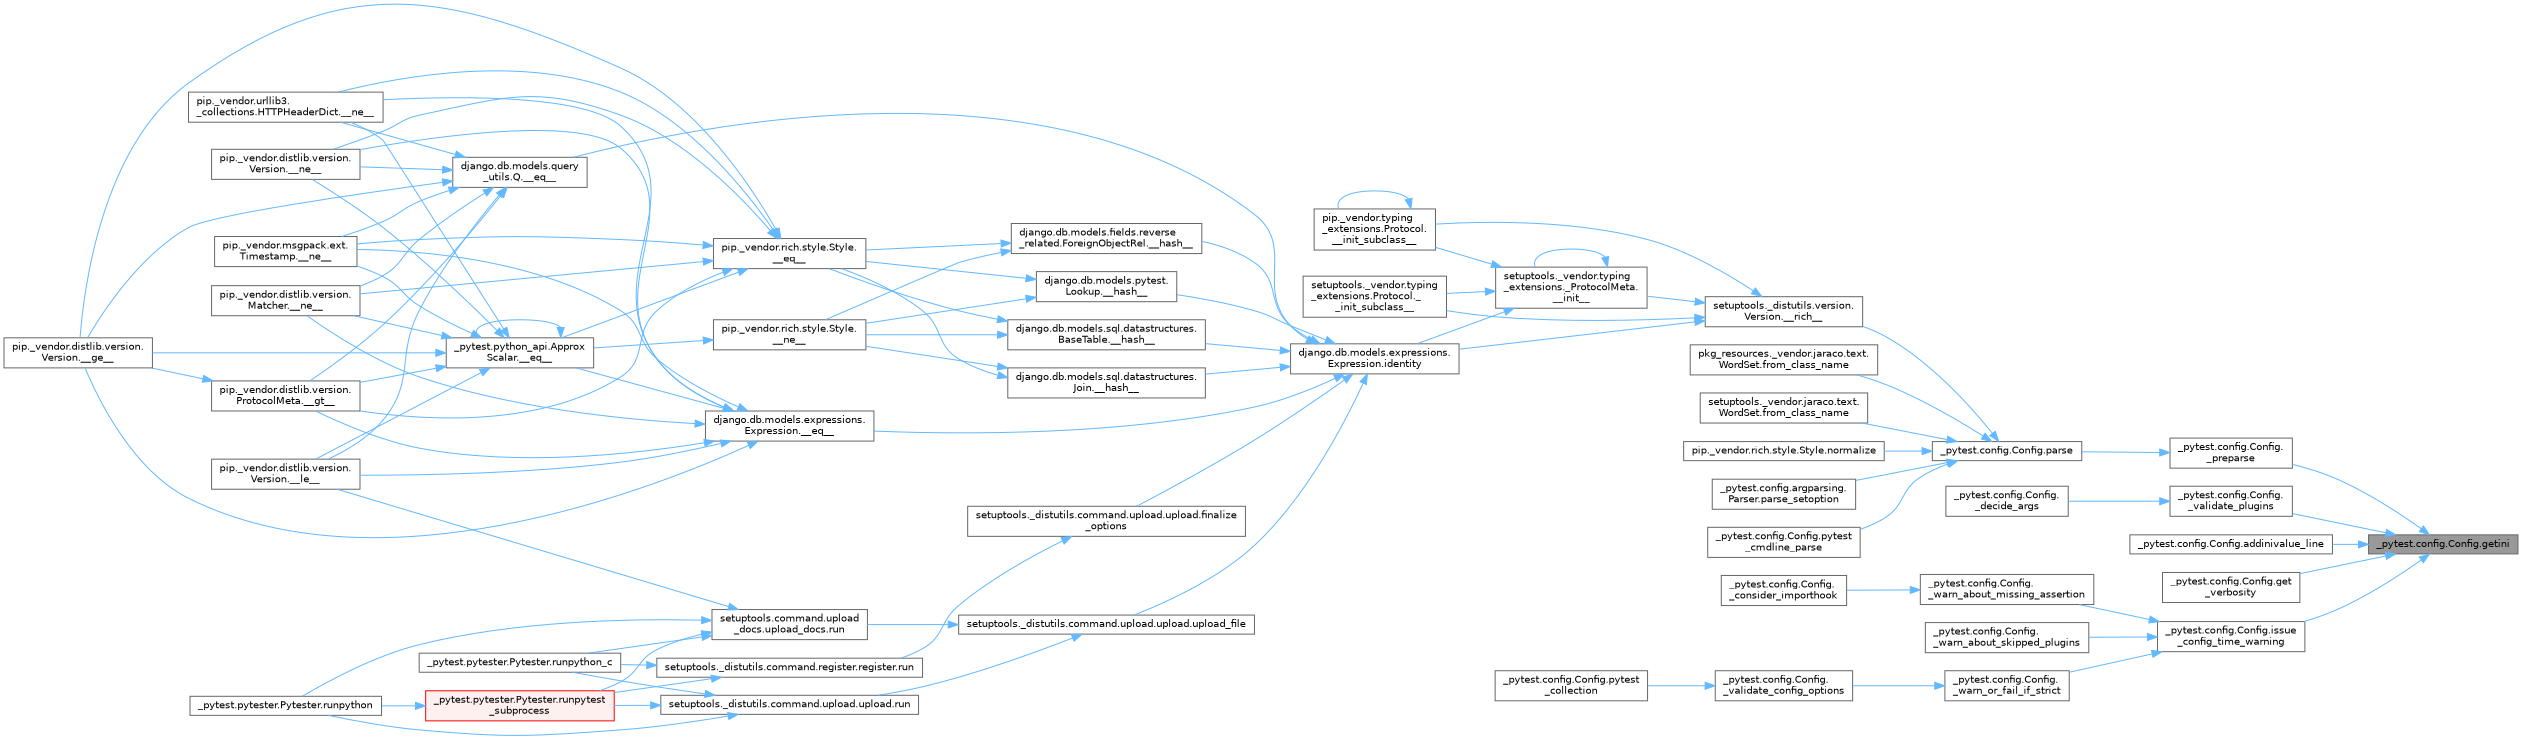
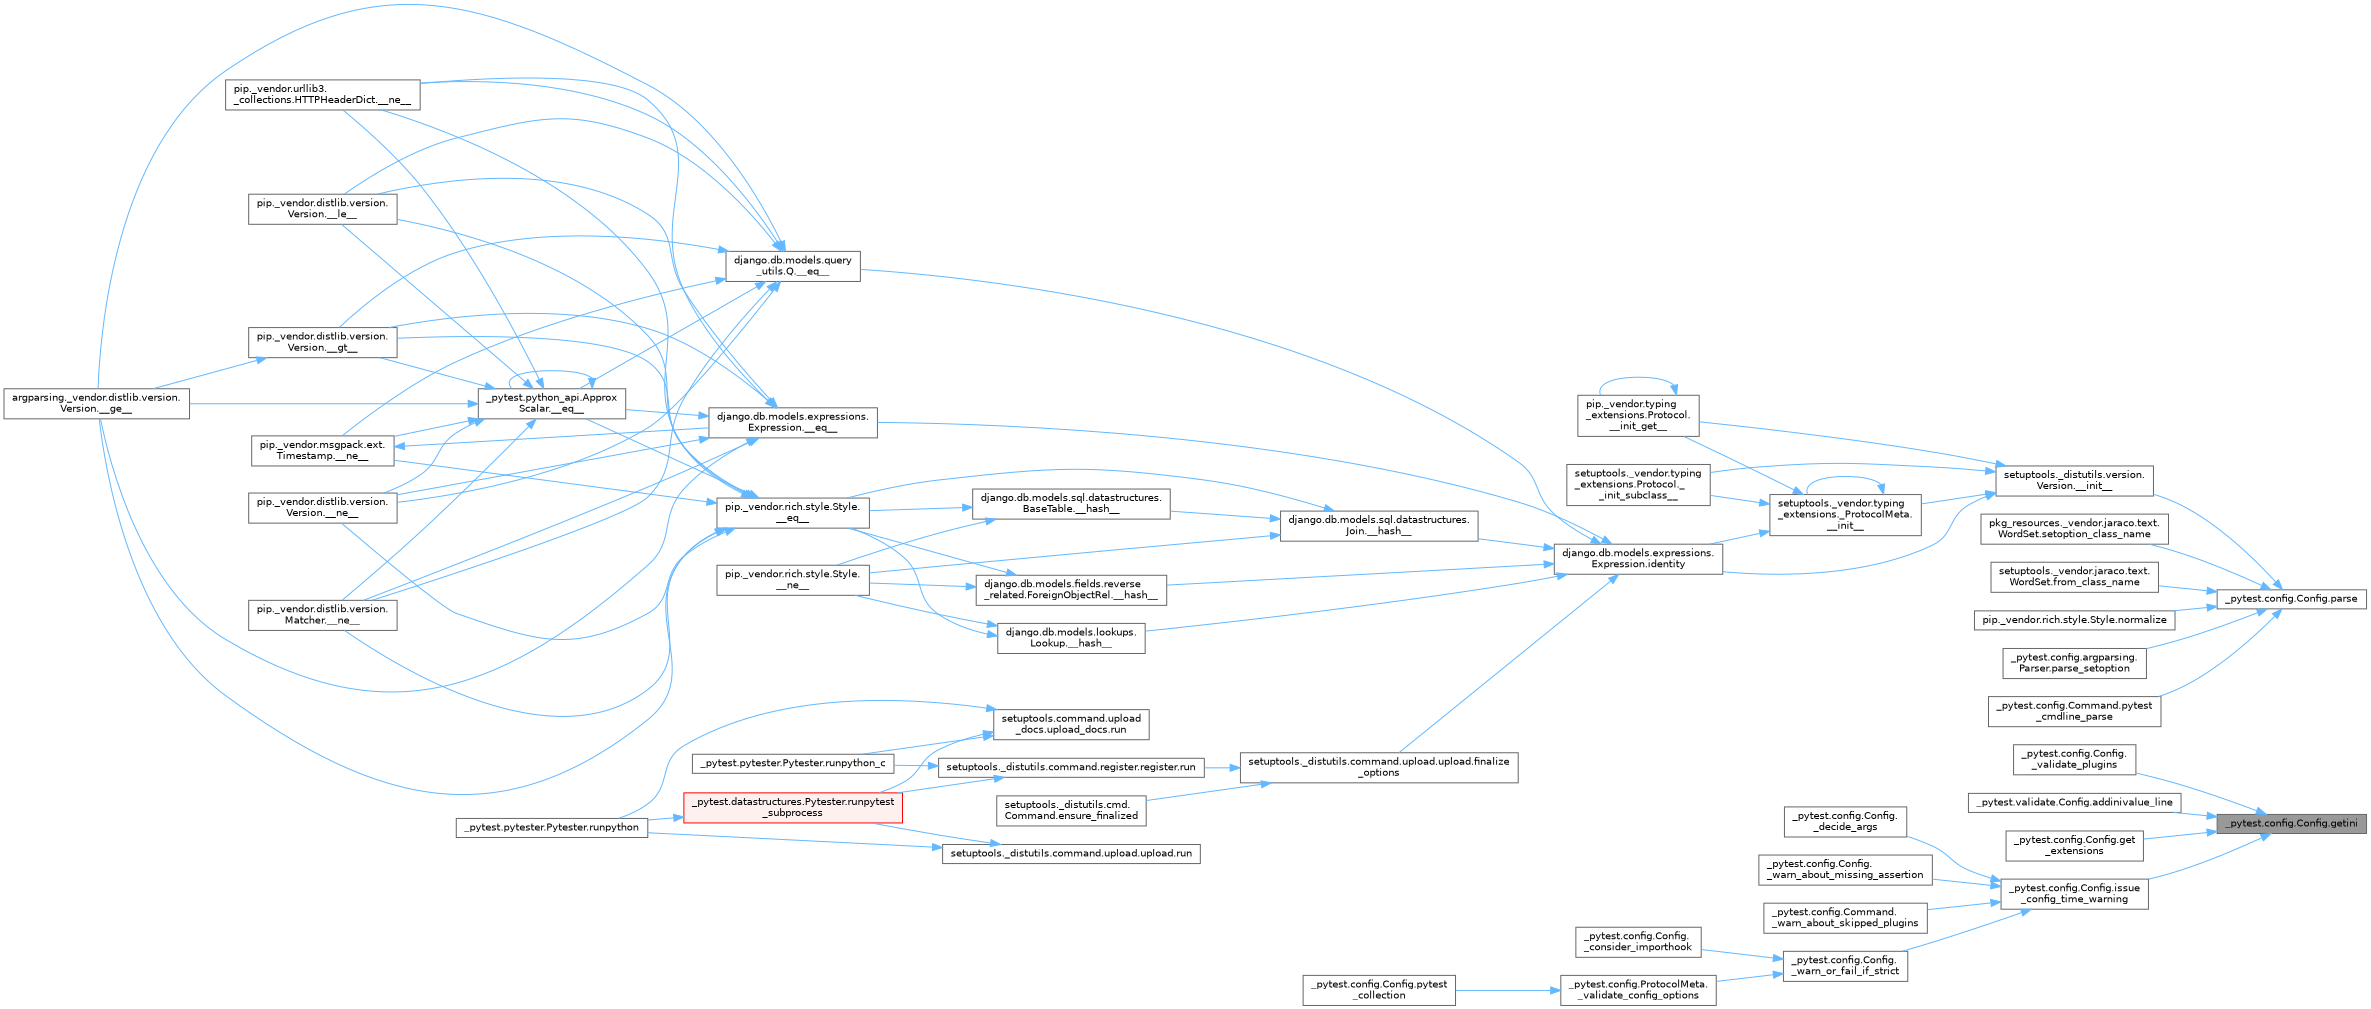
(1375, 230) -> (1639, 416)
(568, 285) -> (557, 437)
(1107, 287) -> (1071, 638)
(1784, 312) -> (2075, 481)
(657, 344) -> (677, 333)
(1243, 347) -> (1220, 515)
(78, 353) -> (97, 404)
(1784, 360) -> (2075, 529)
(286, 396) -> (323, 343)
(2231, 453) -> none
(2114, 501) -> (1949, 857)
(1784, 542) -> (2075, 712)
(2231, 544) -> (2075, 803)
(533, 548) -> (626, 316)
(2231, 587) -> (2075, 846)
(1878, 590) -> (1737, 954)
(1107, 625) -> none
(2007, 638) -> (1846, 918)
(635, 683) -> none
(1784, 686) -> (1639, 990)
(520, 706) -> (793, 808)
none -> (1071, 811)
